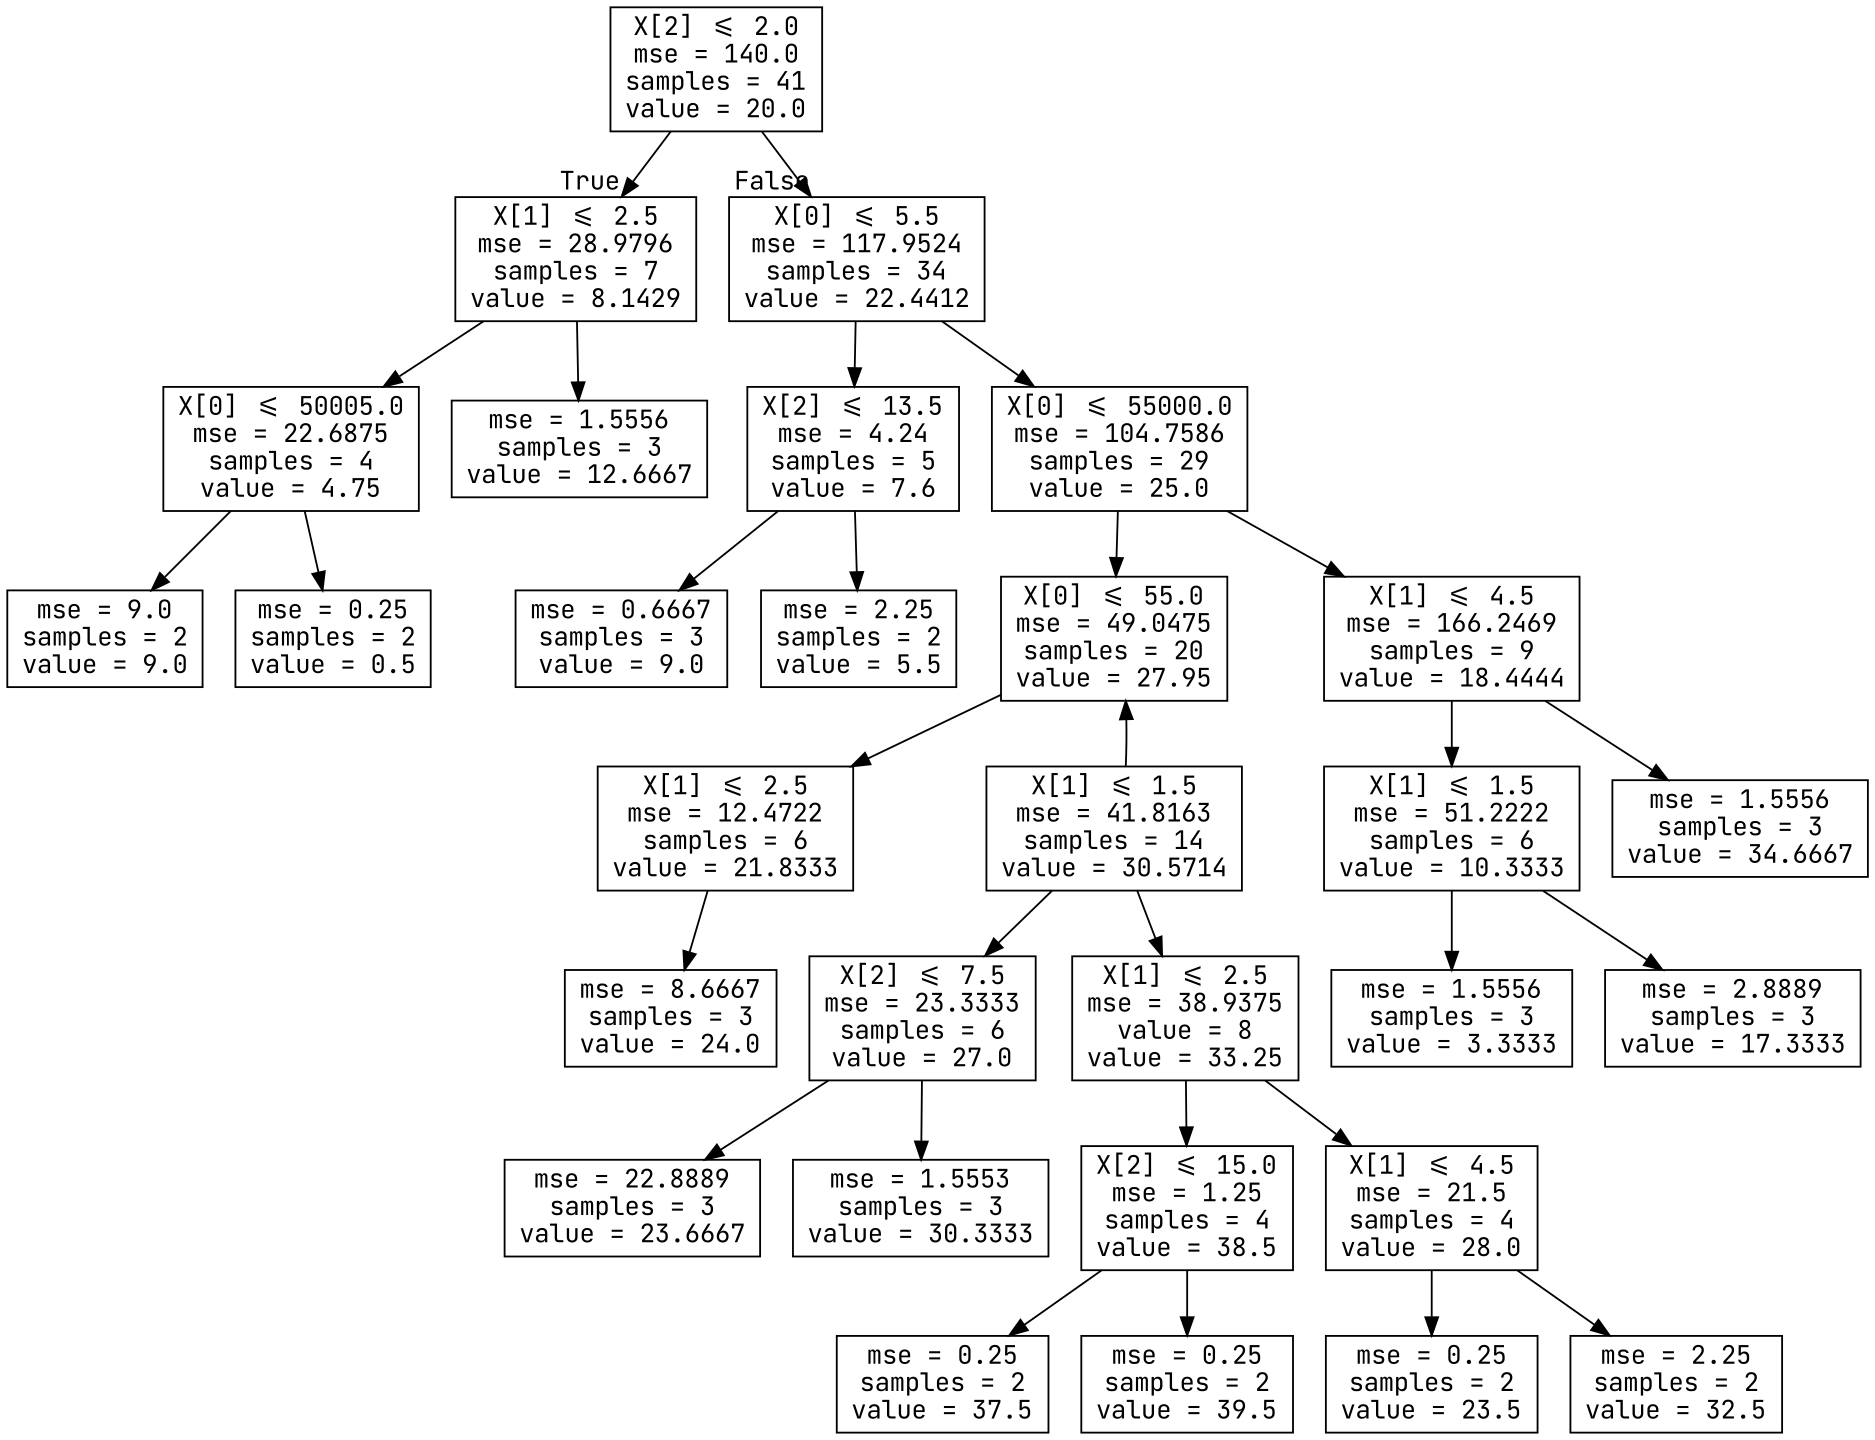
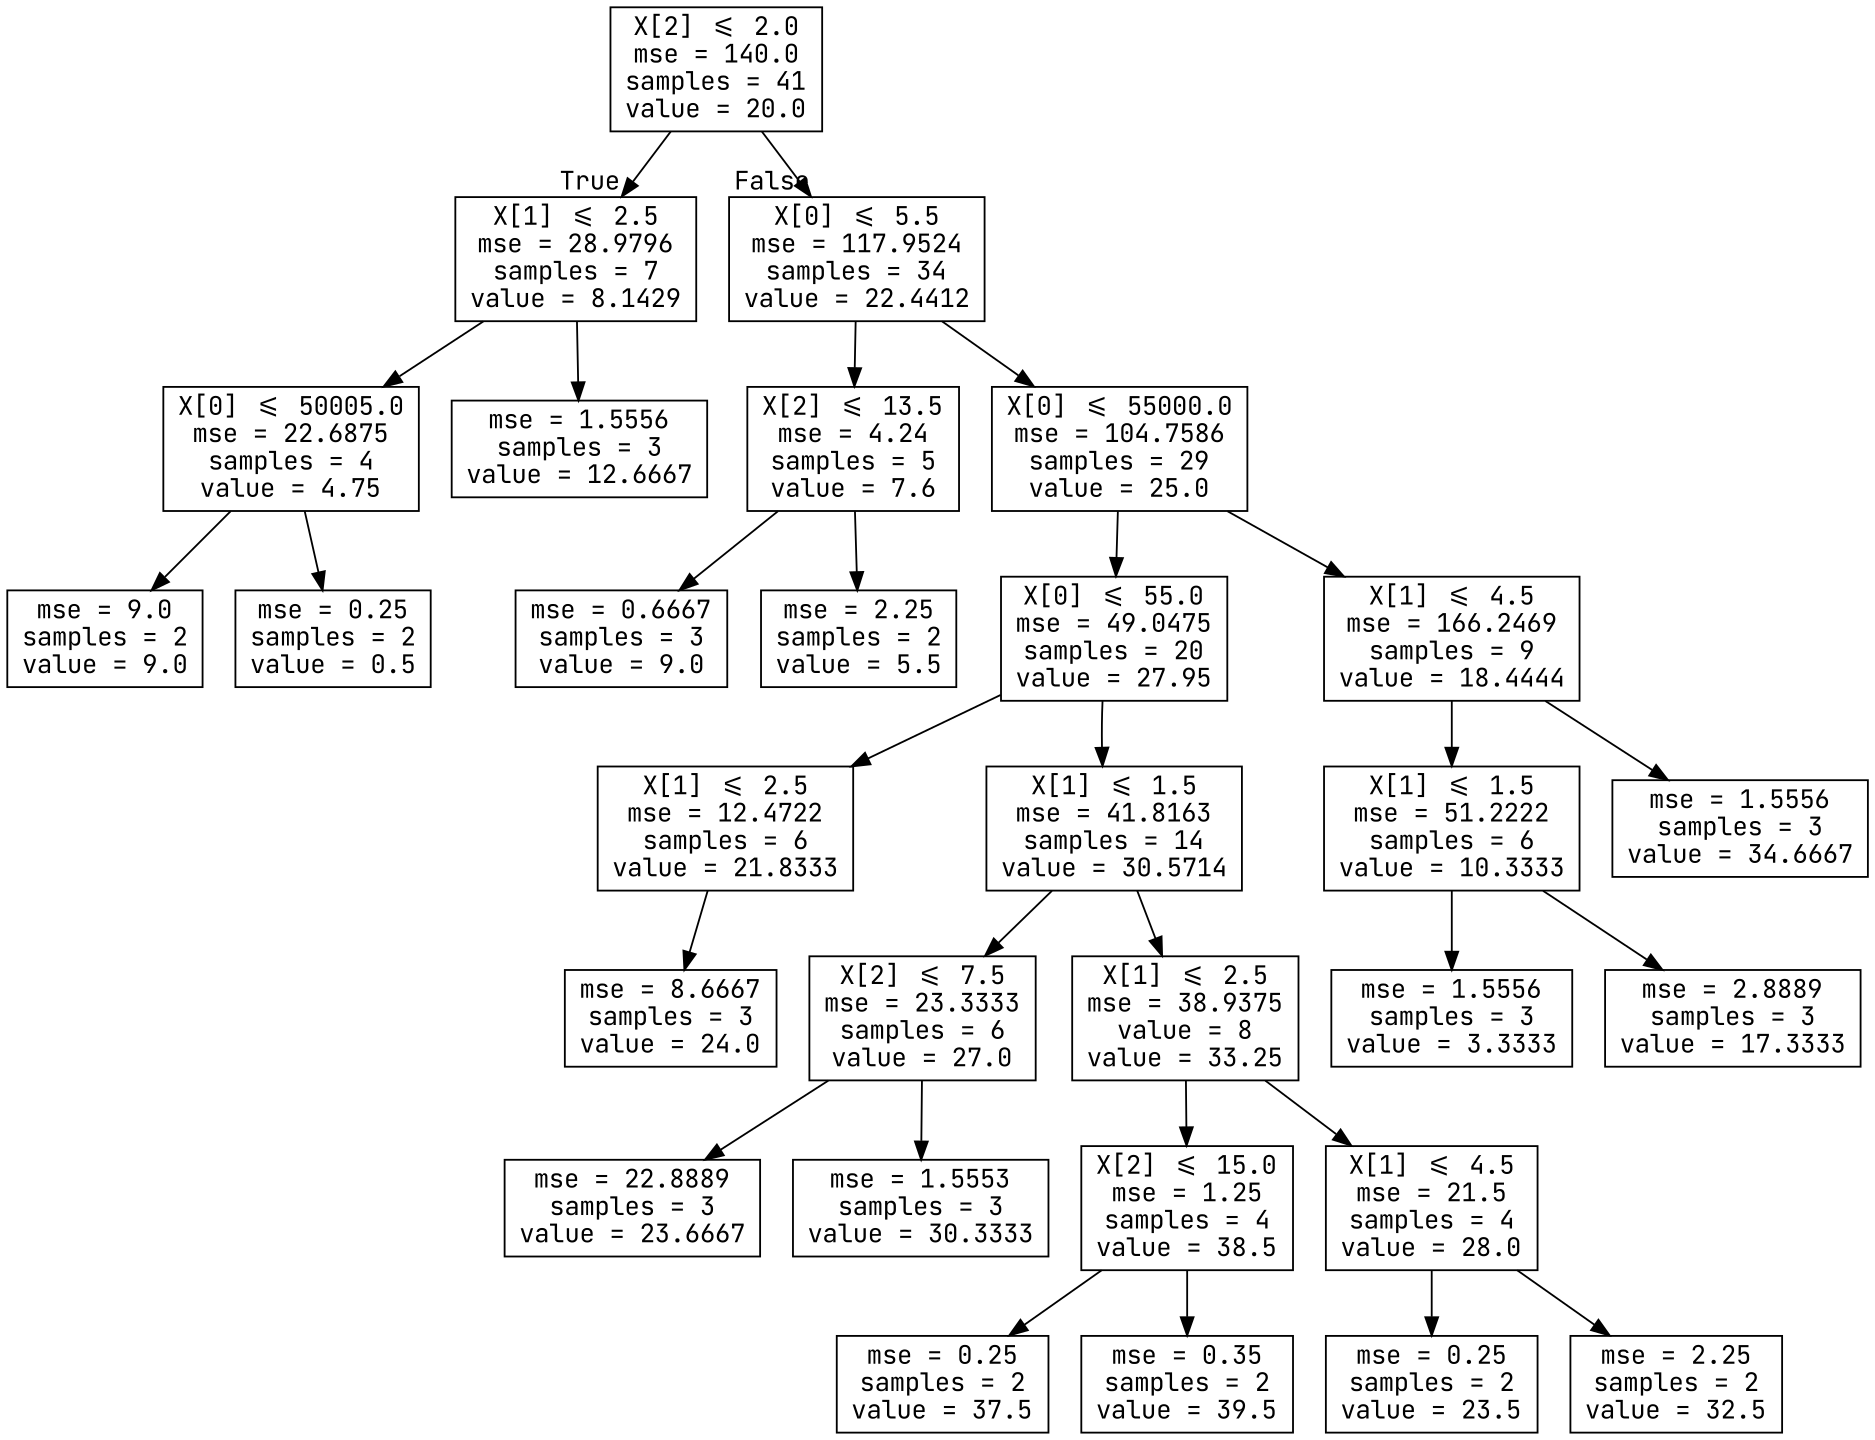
(1126, 743) -> (1102, 724)
(1187, 1384) -> (1187, 1384)
